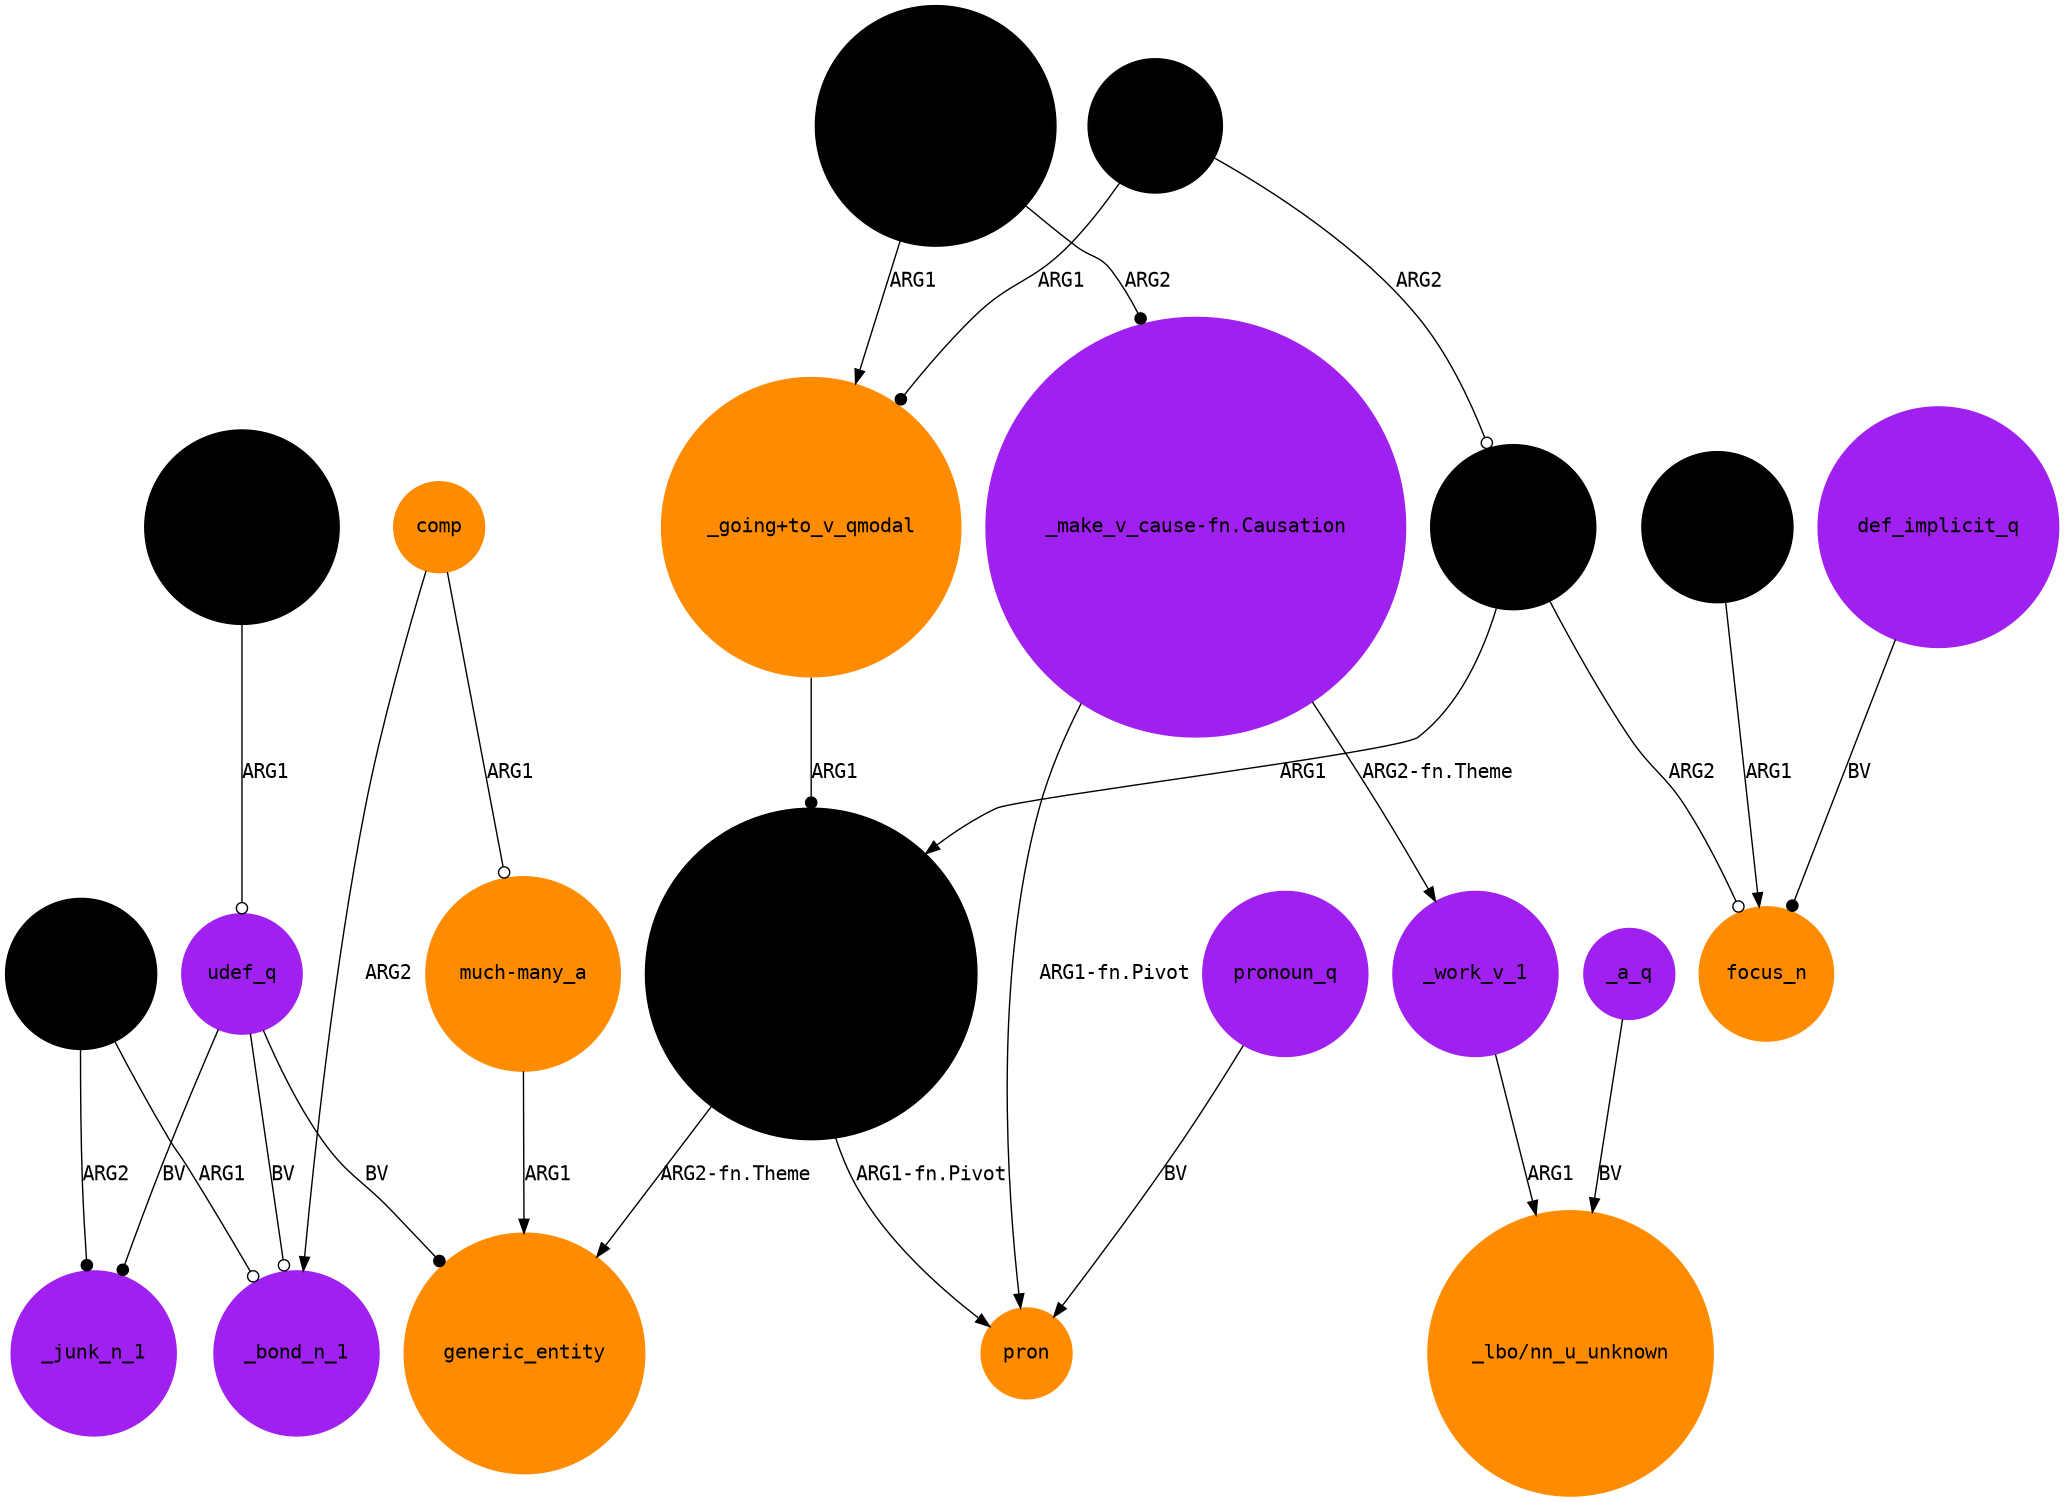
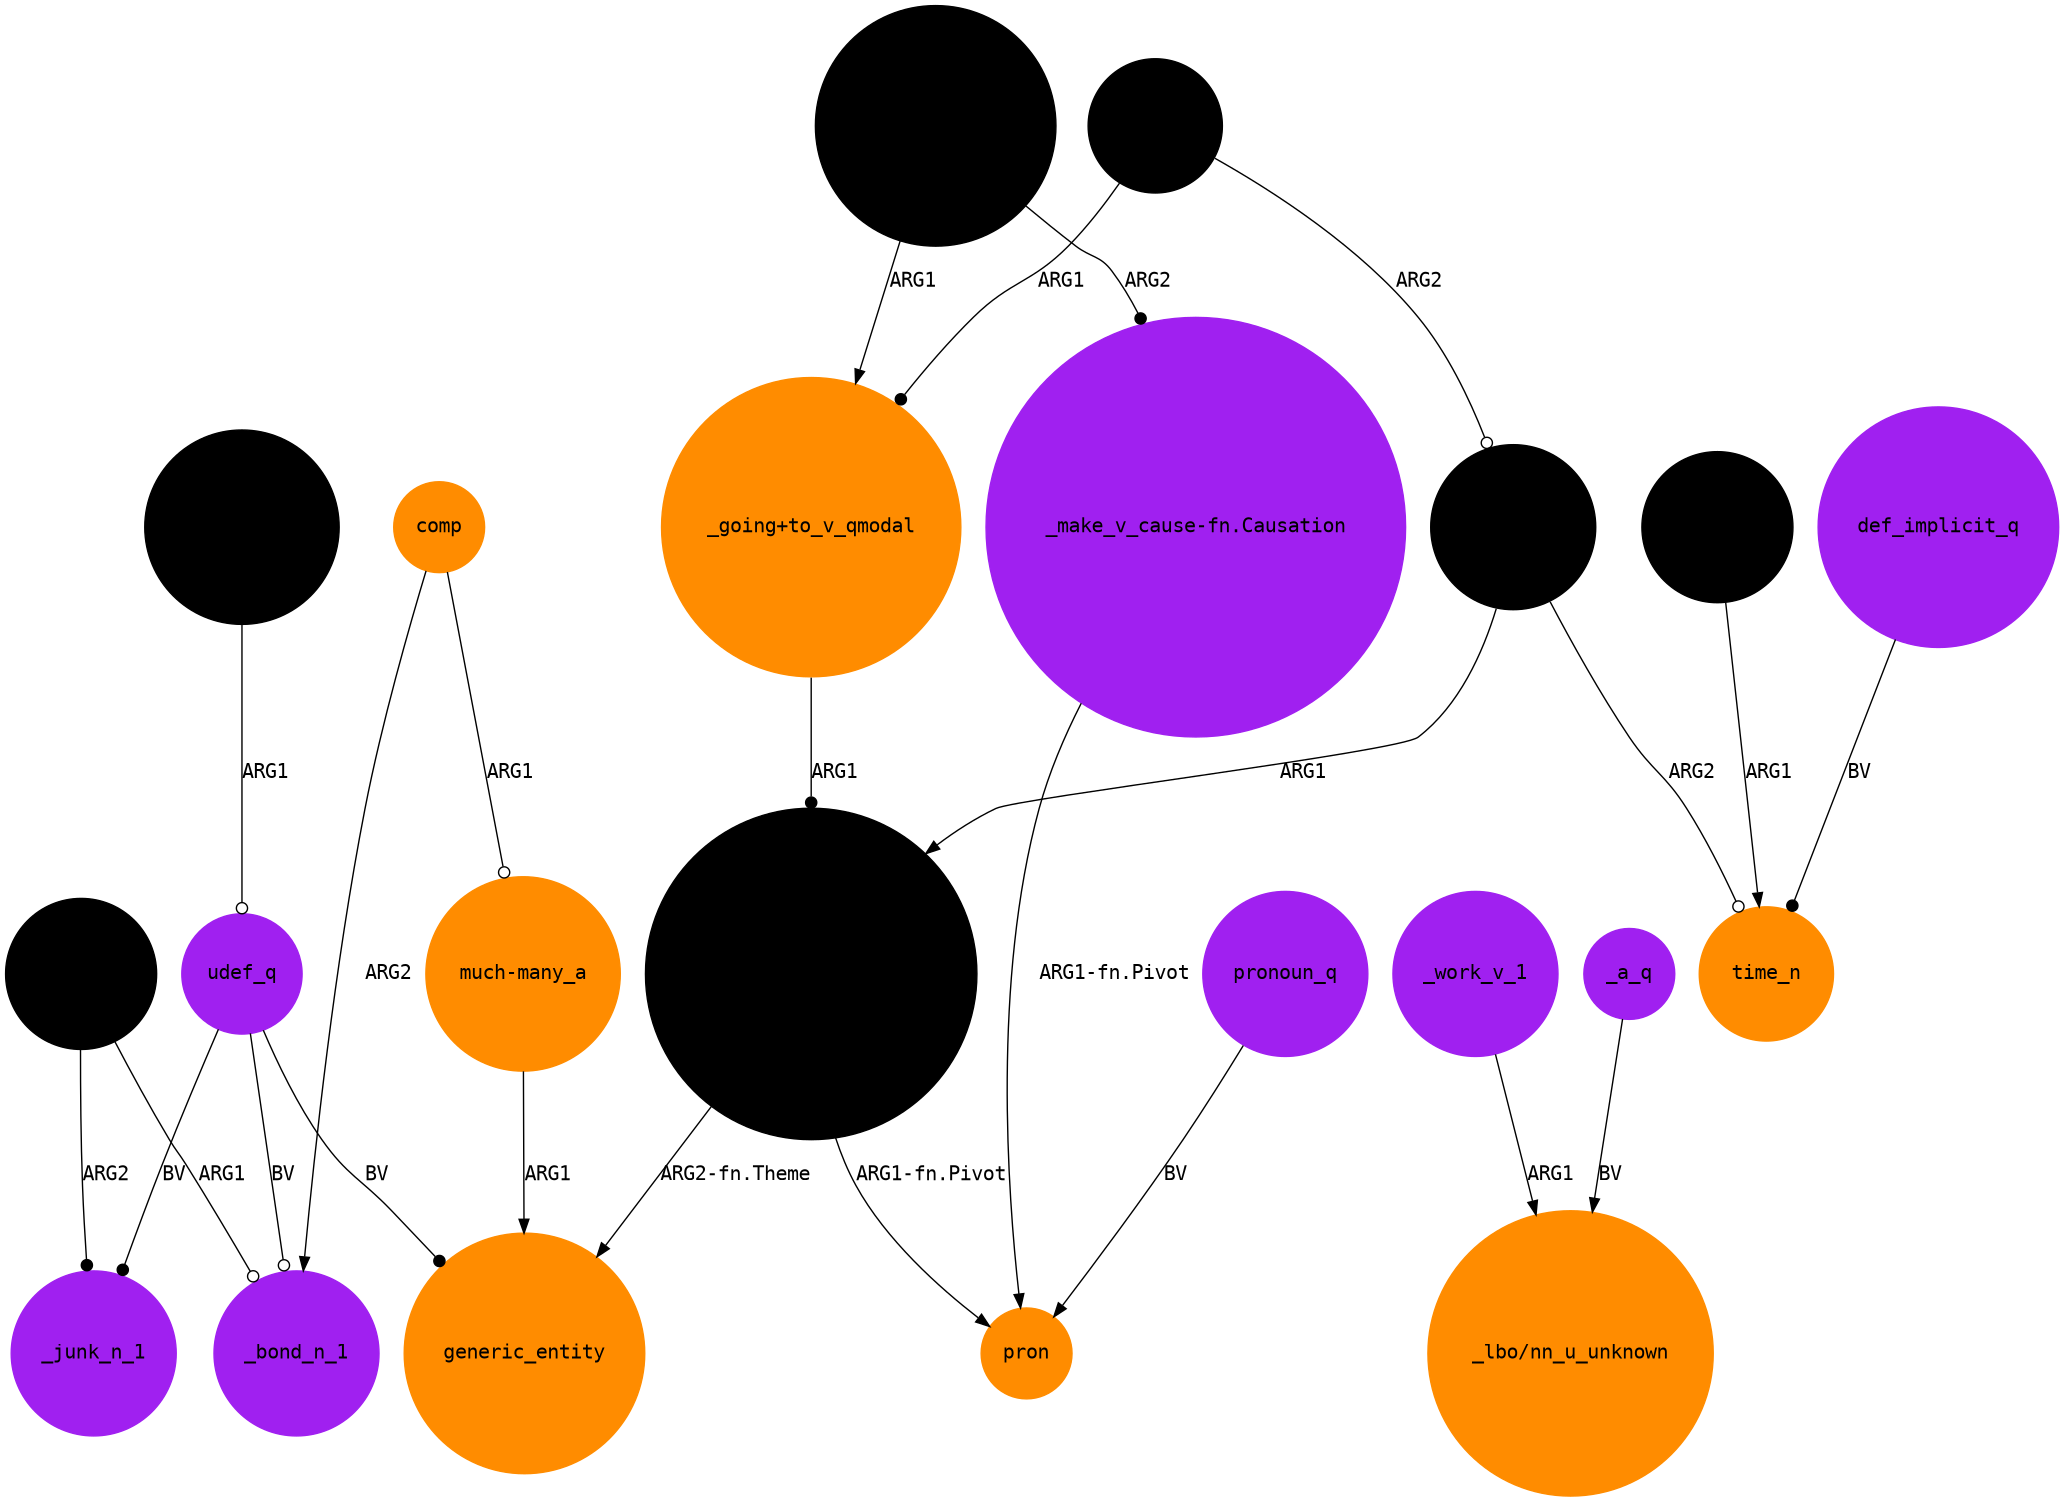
(1372, 795) -> none
(1766, 974) -> (1766, 974)
